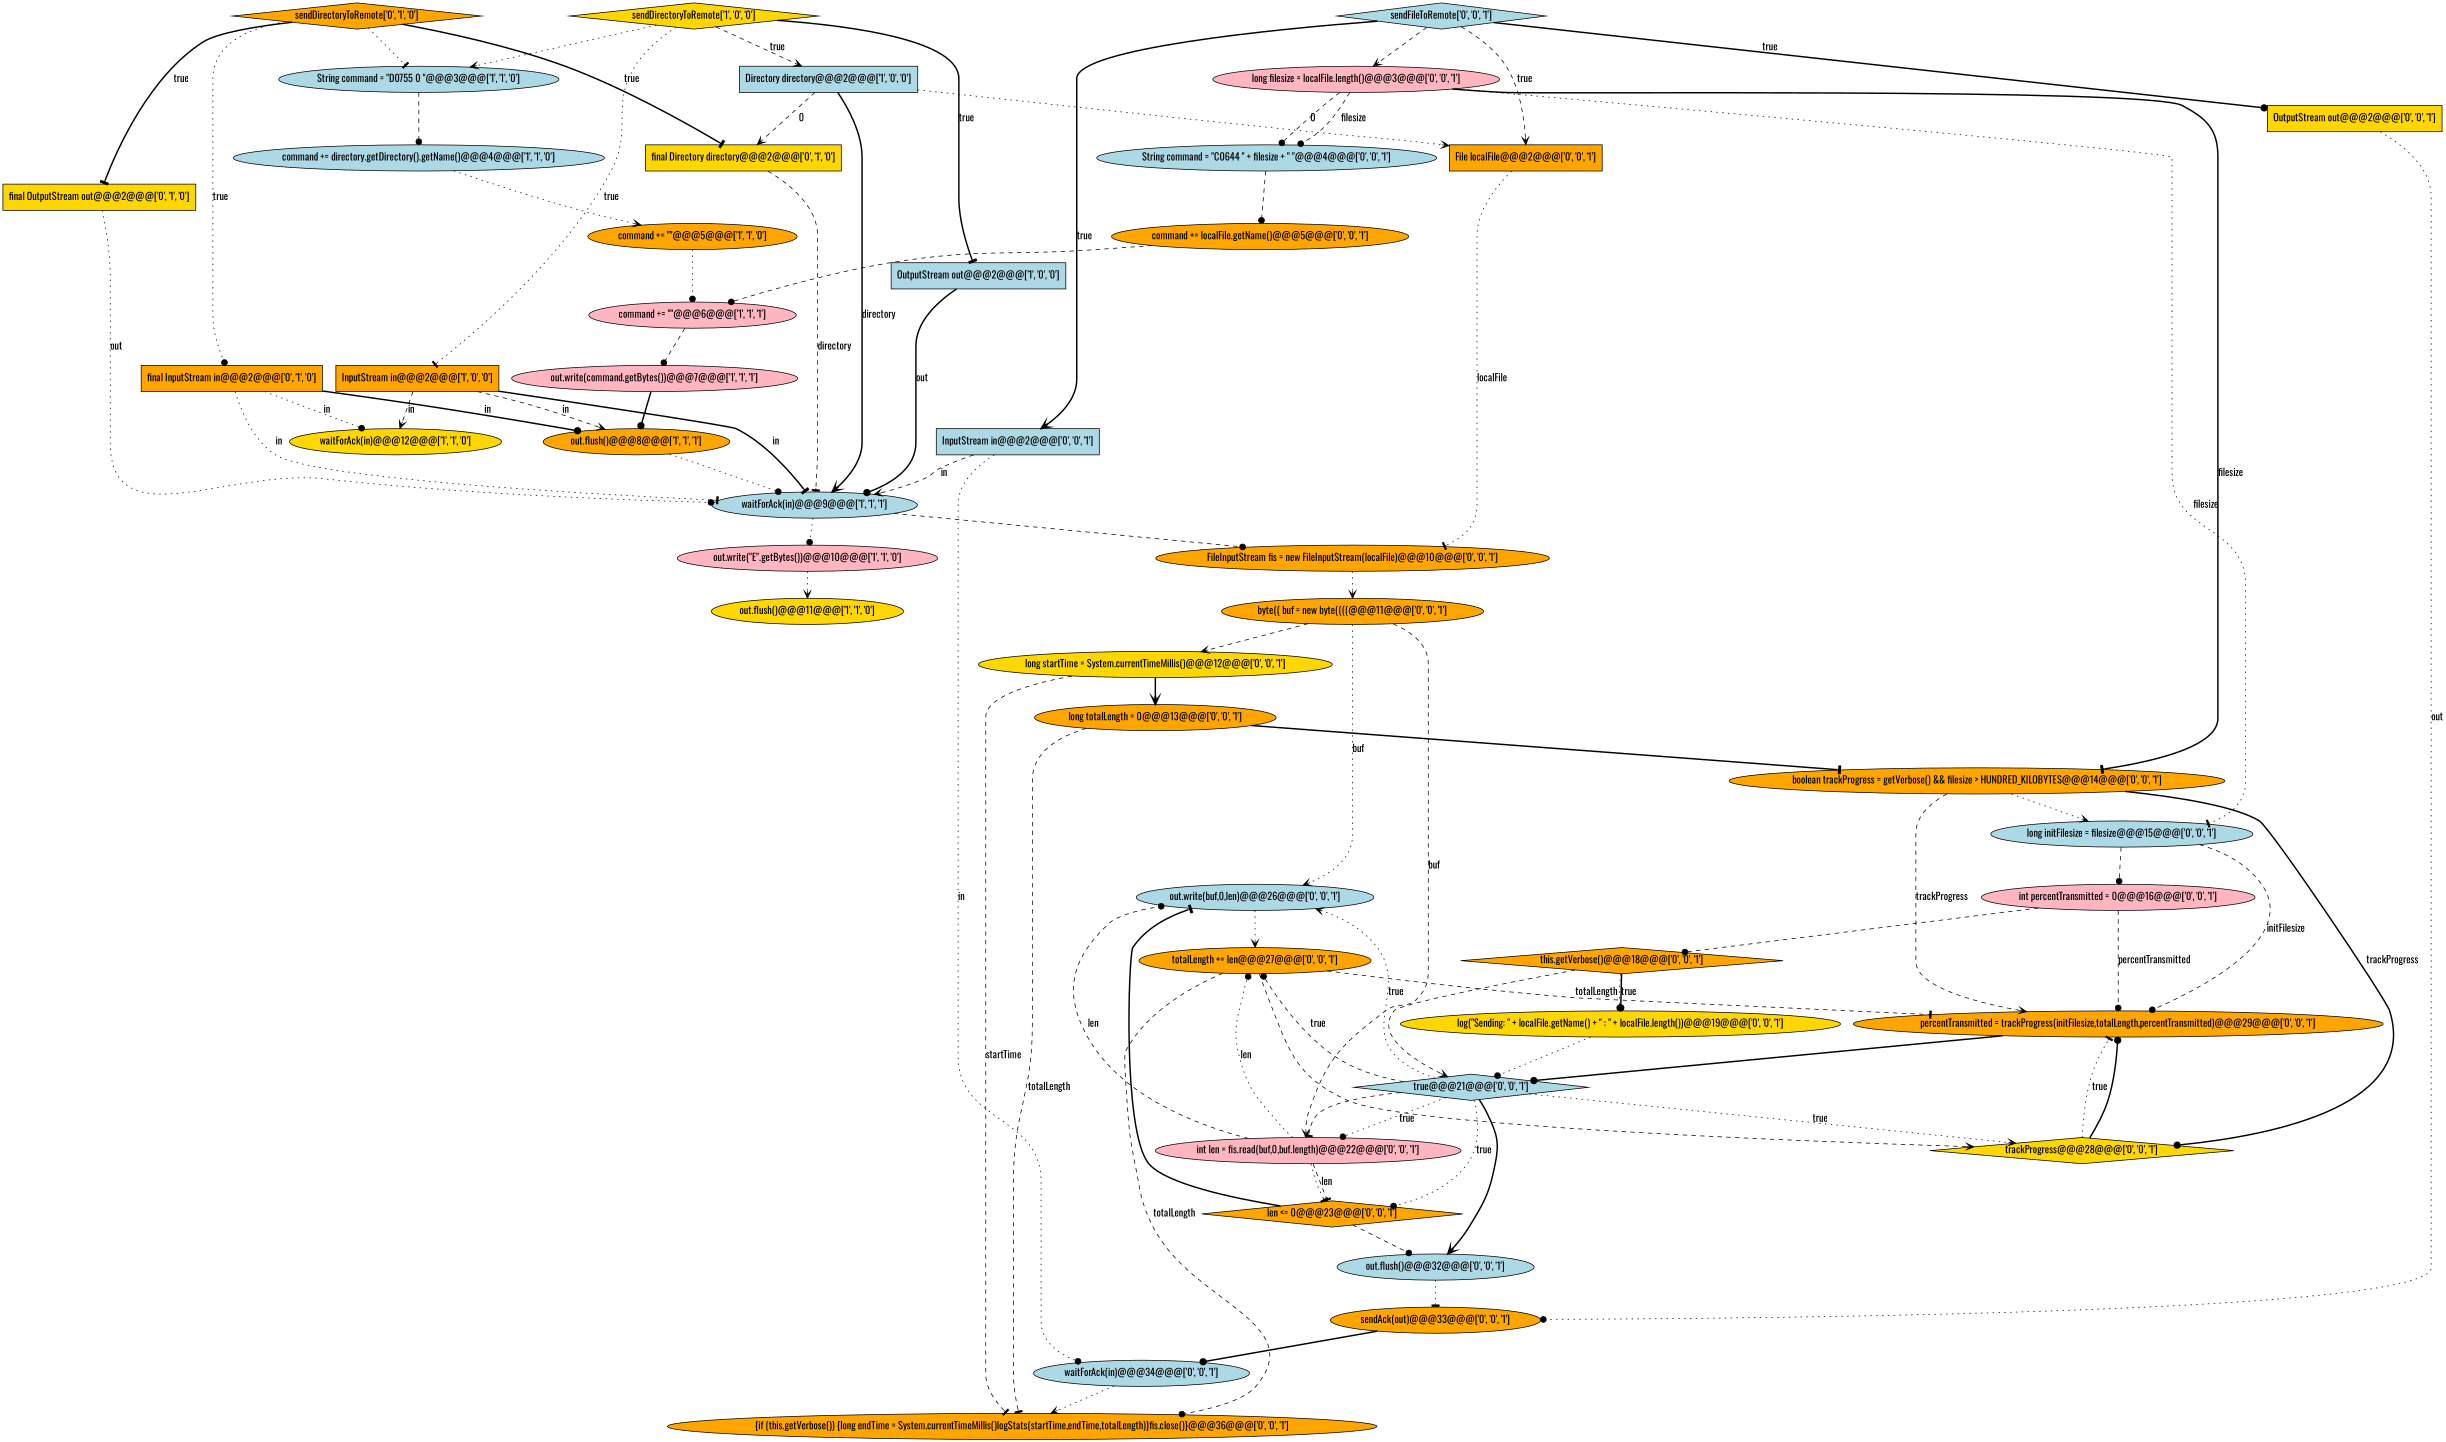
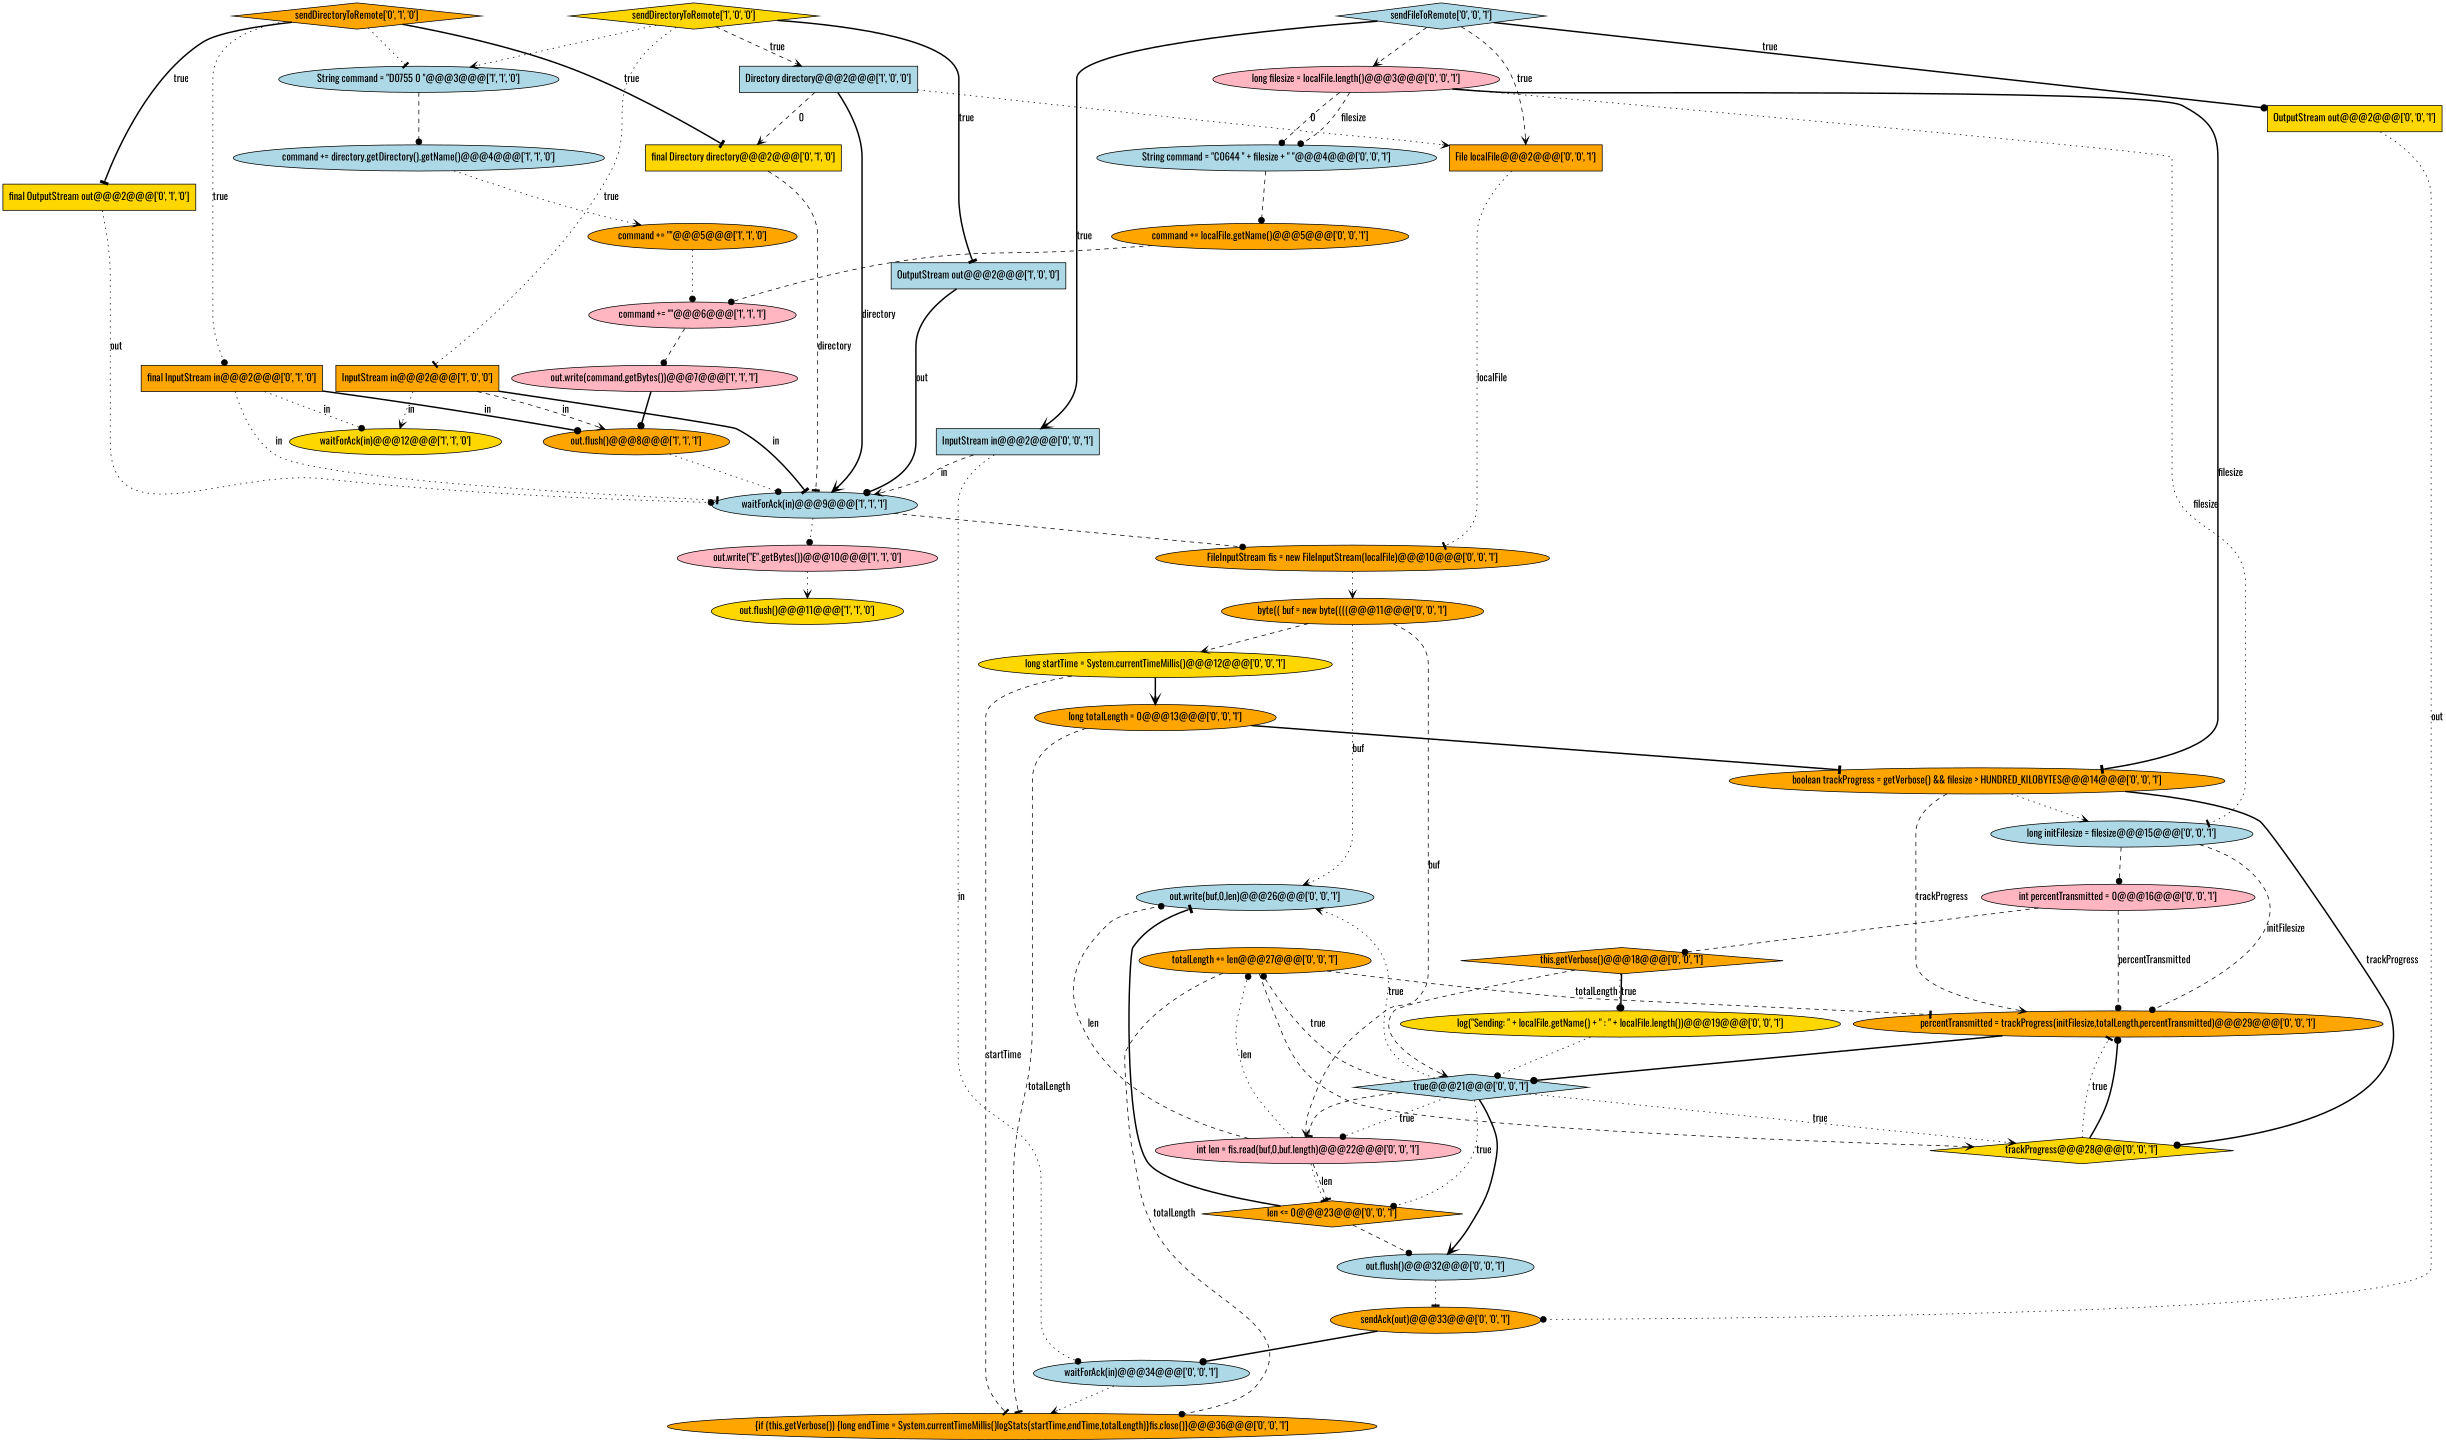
(407, 408) -> (407, 408)
(1255, 925) -> none
